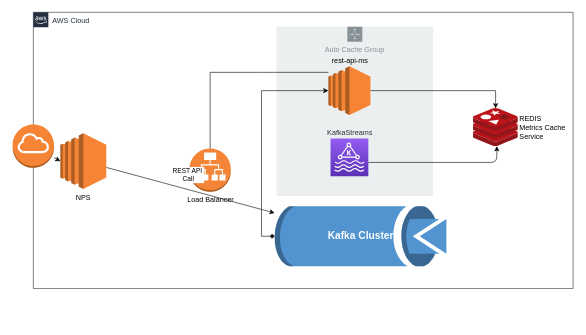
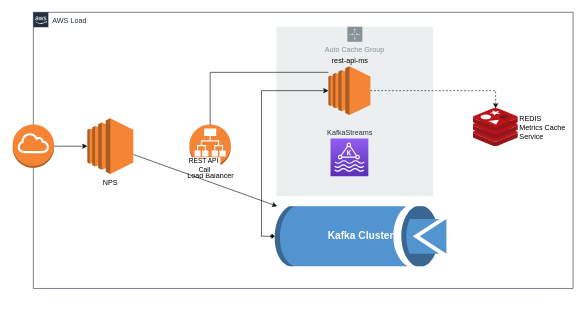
(69, 21) -> (68, 21)
(438, 91) -> (438, 91)
(83, 161) -> (110, 146)
(468, 162) -> none
(210, 170) -> (210, 146)
